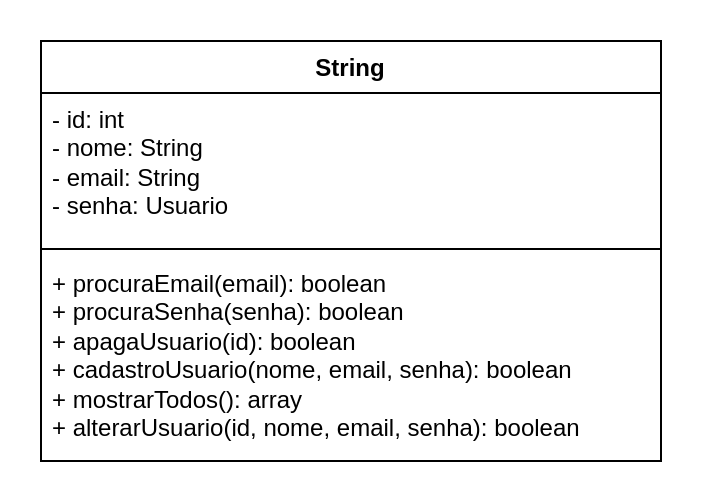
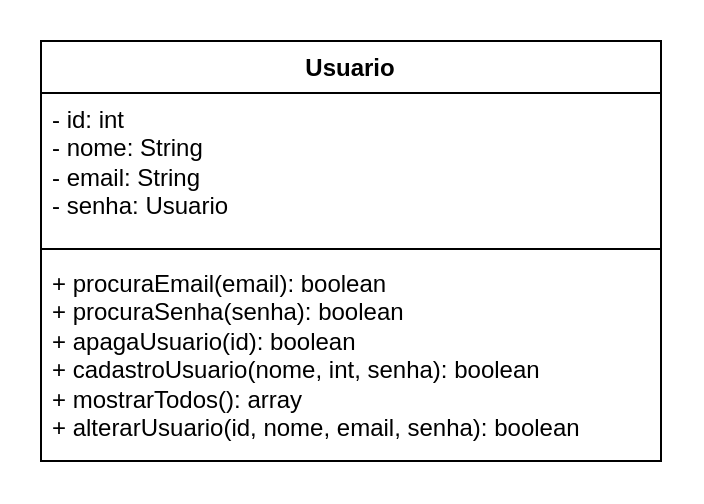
(351, 69) -> (351, 69)
(335, 357) -> (335, 357)
